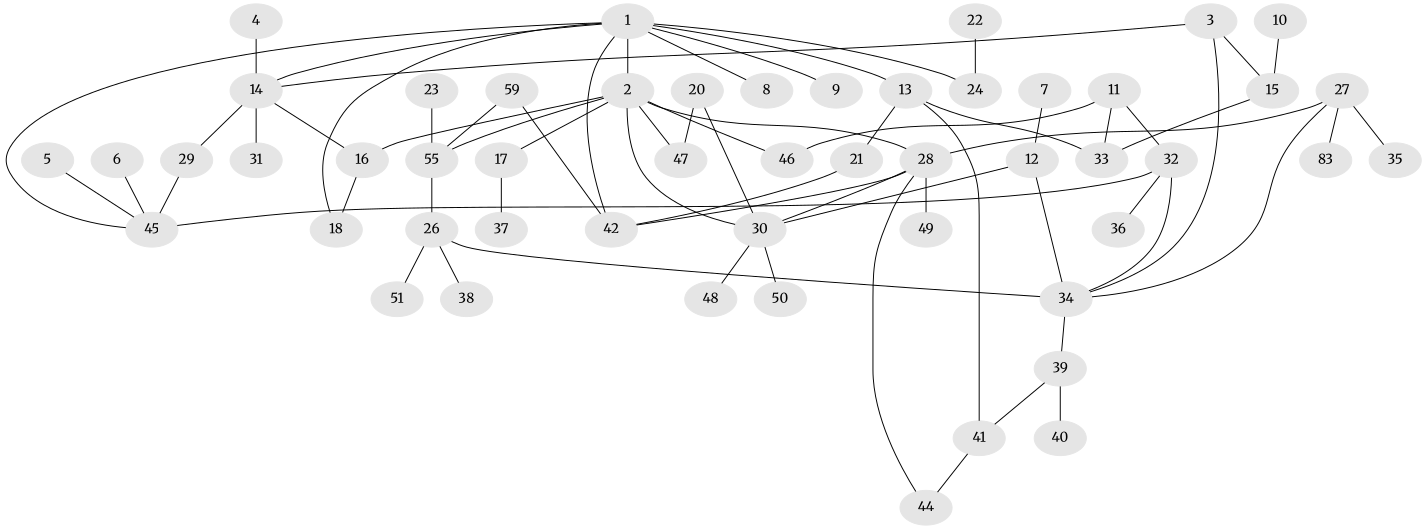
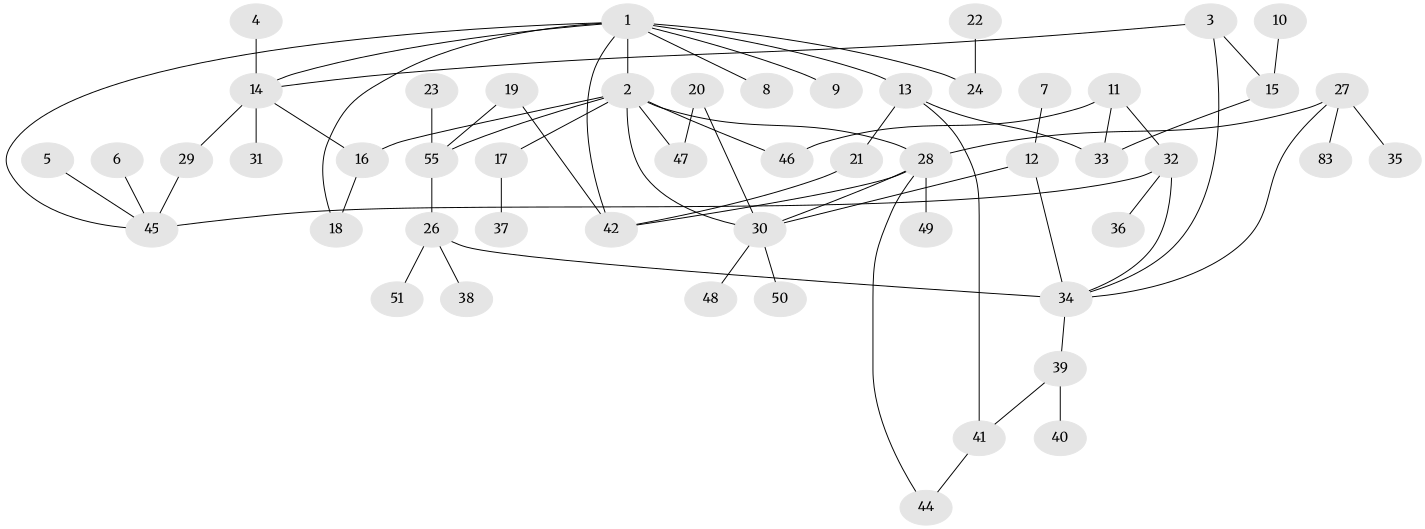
(512, 91) -> (512, 91)
